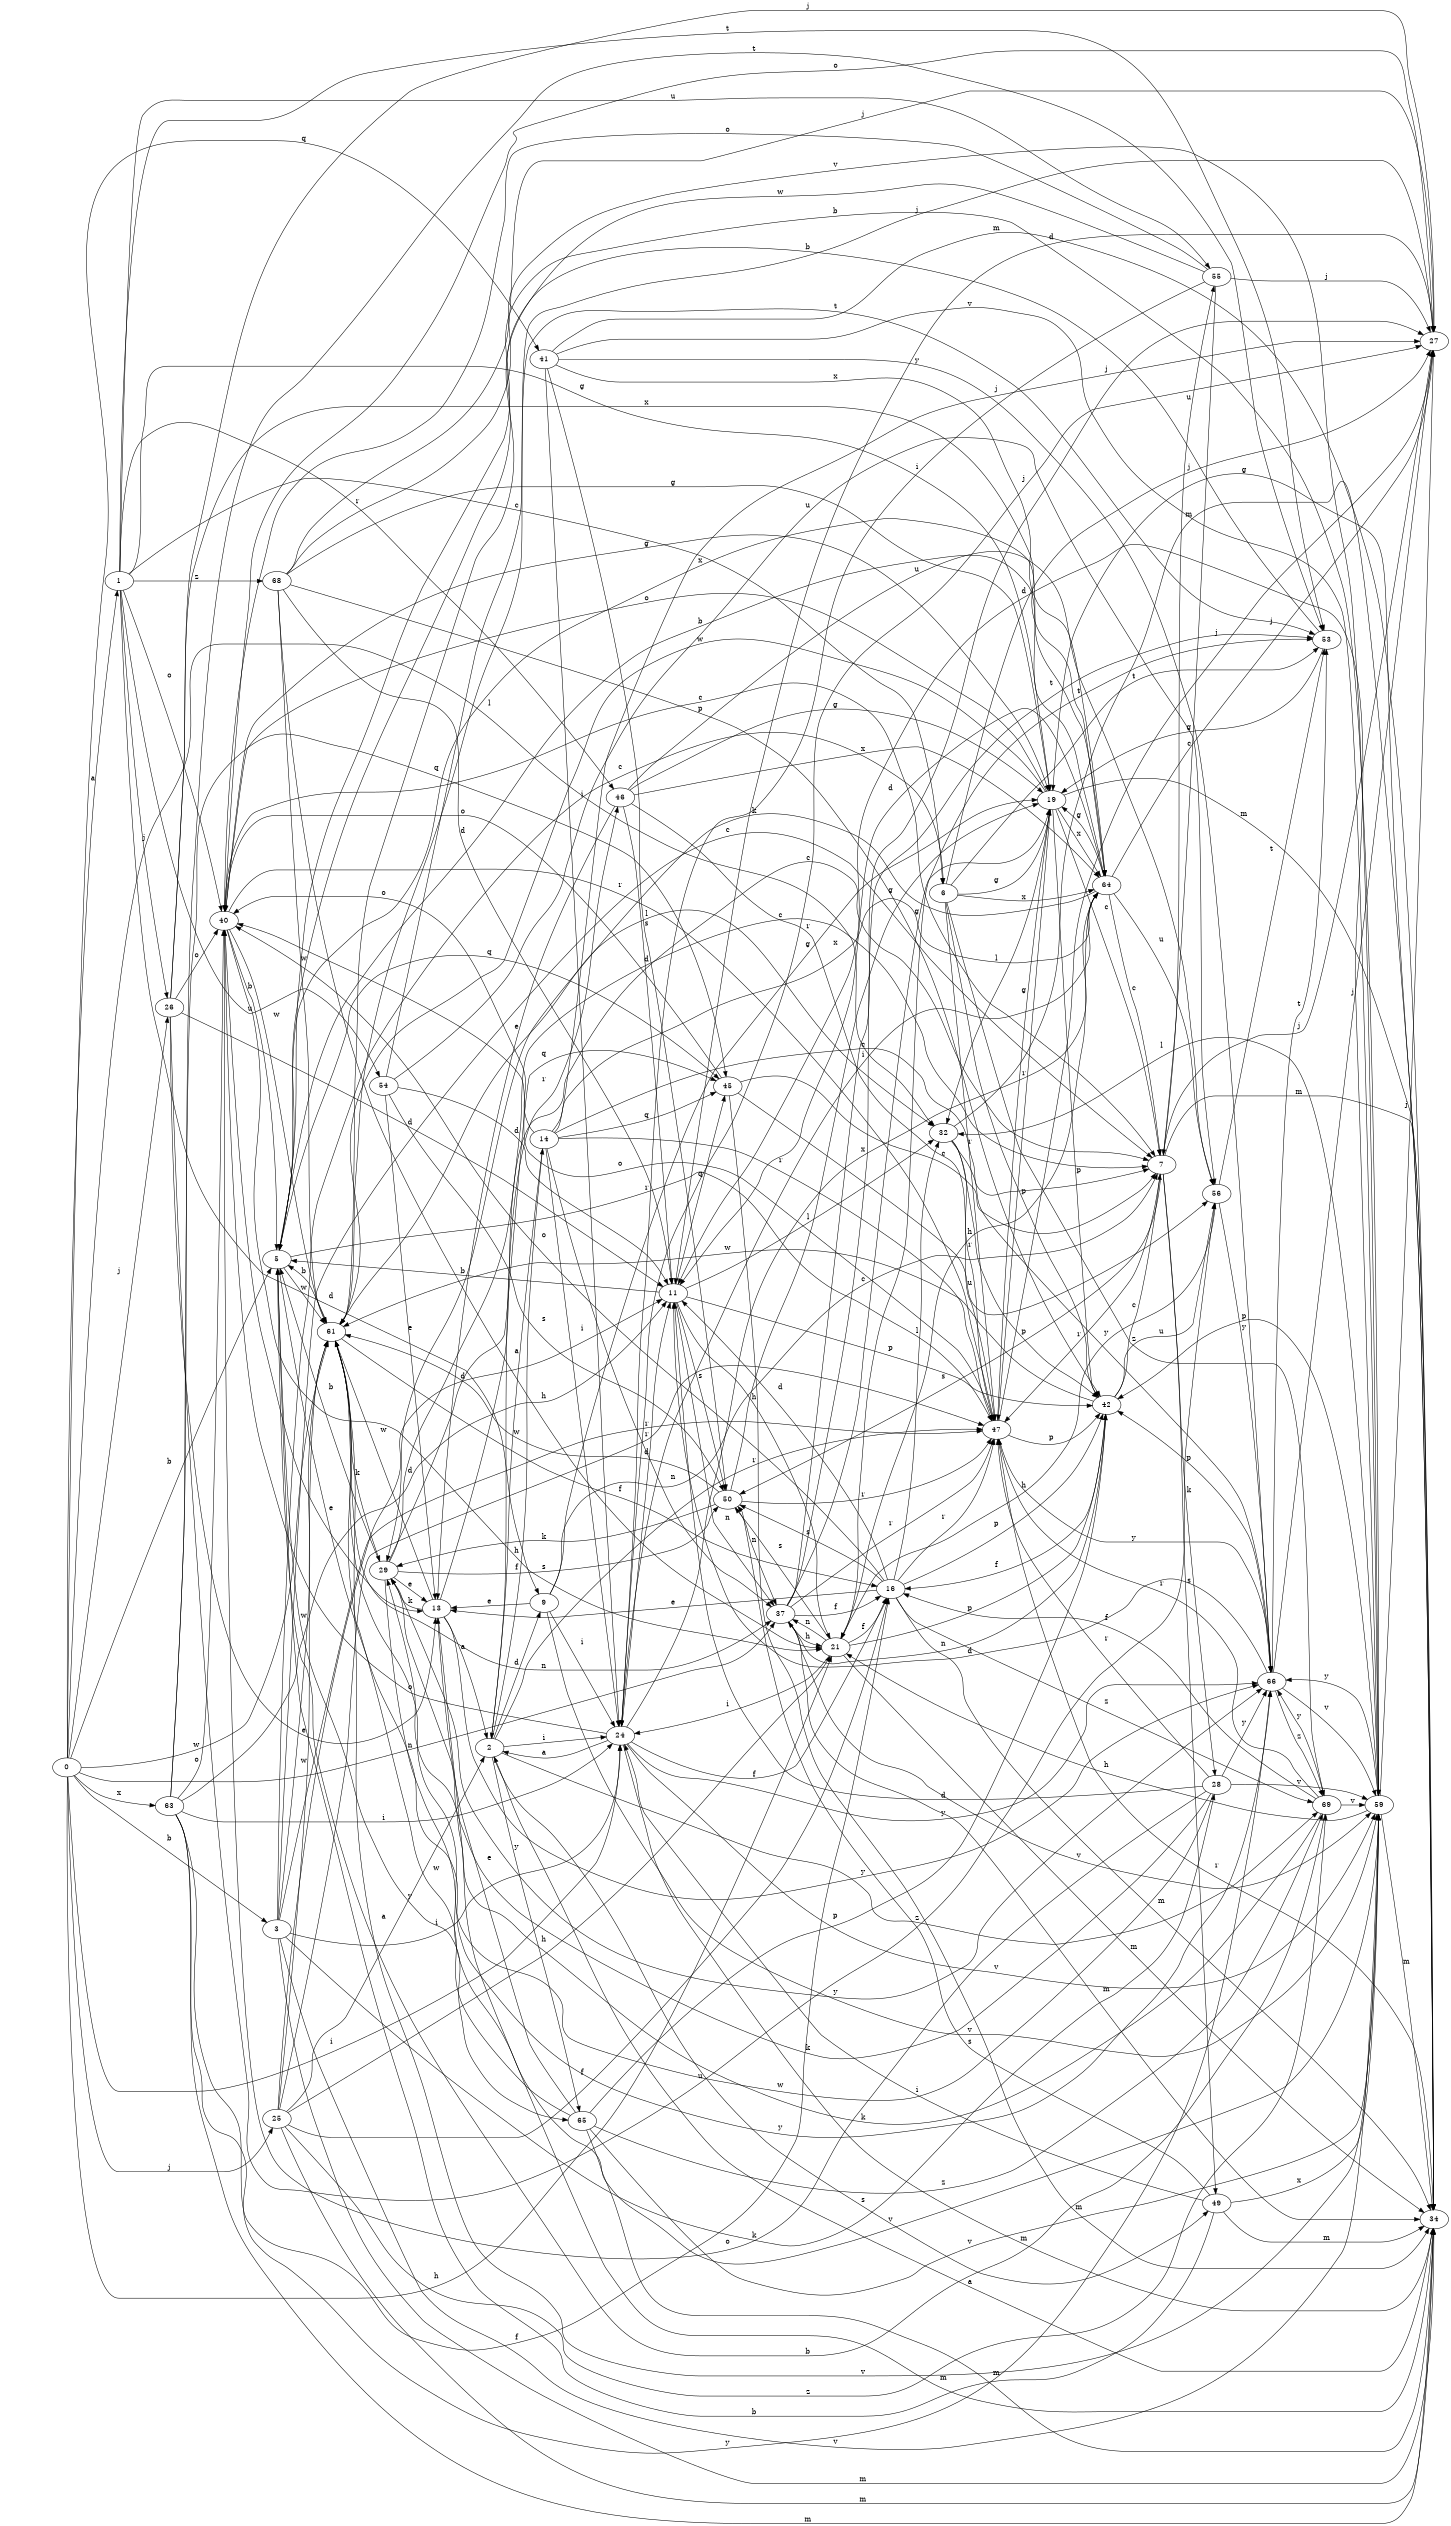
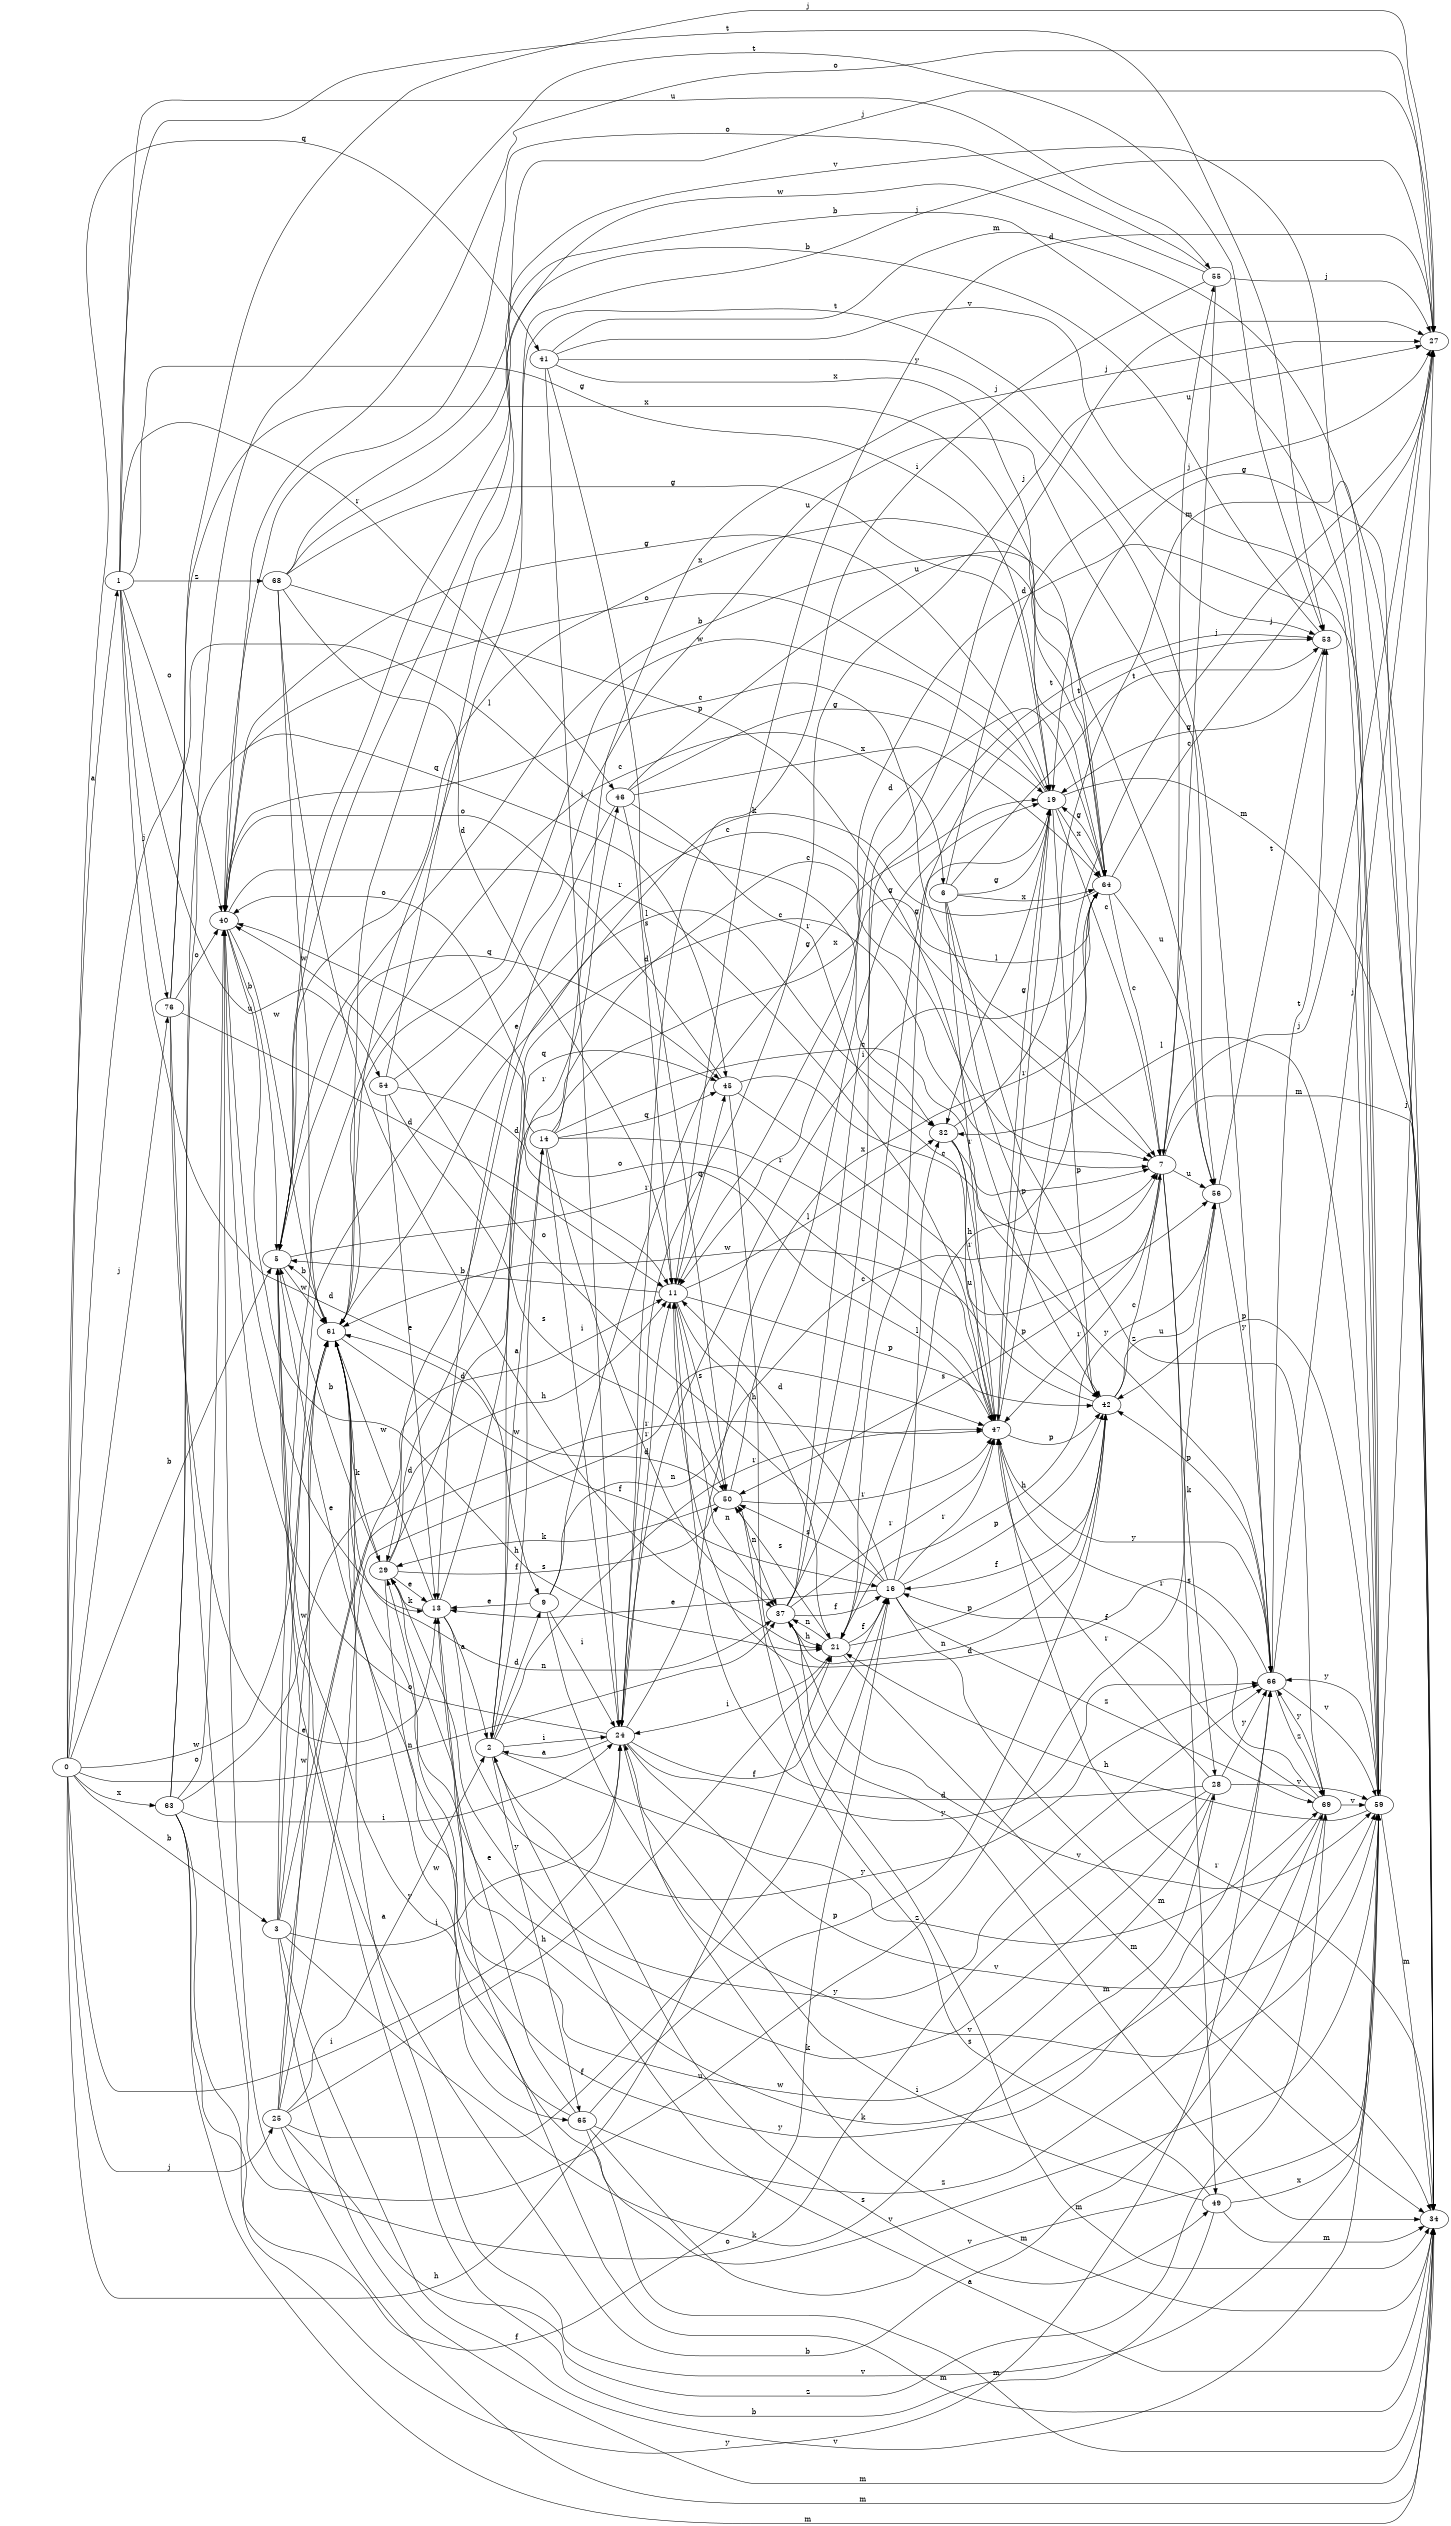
(618, 533) -> none
(170, 1008) -> (170, 1008)
none -> (1187, 1178)
